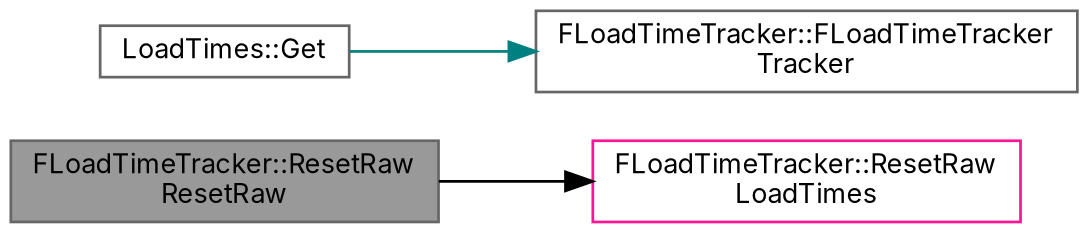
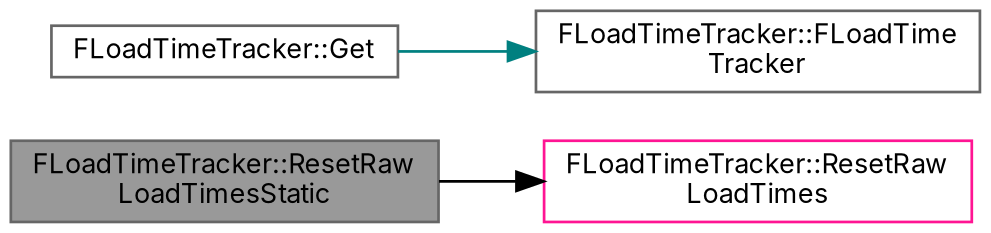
(225, 51) -> (225, 51)
(807, 51) -> (758, 51)
(225, 181) -> (225, 181)
